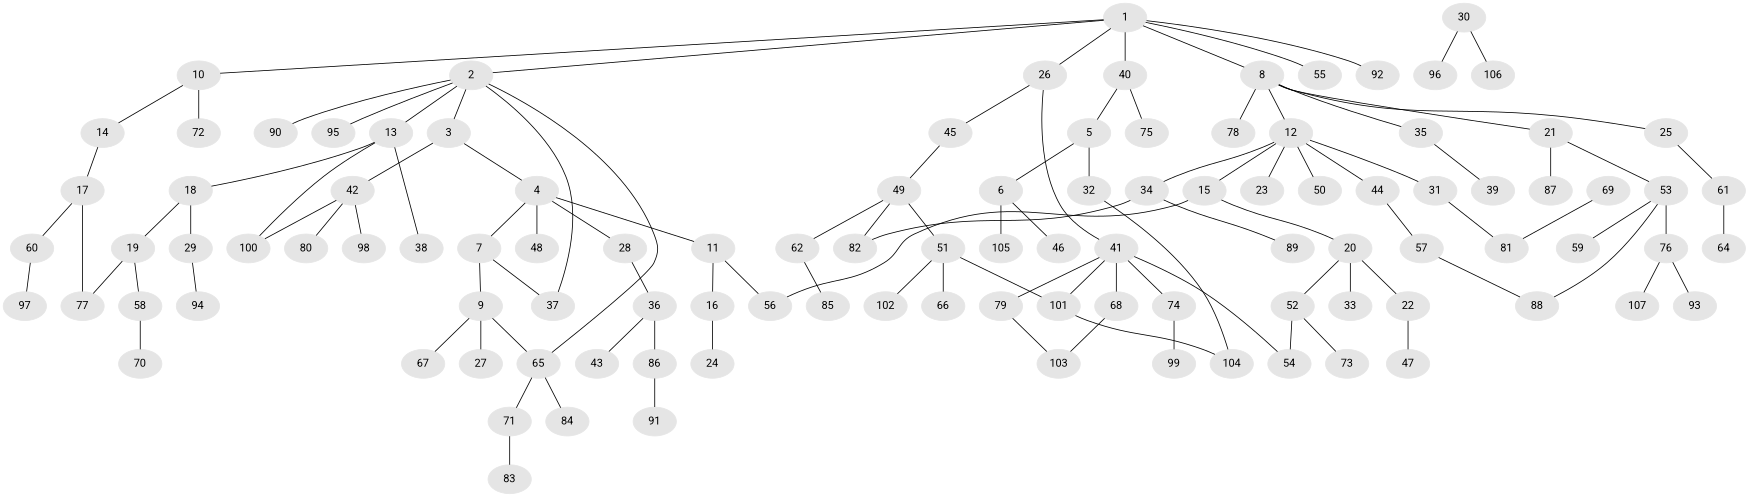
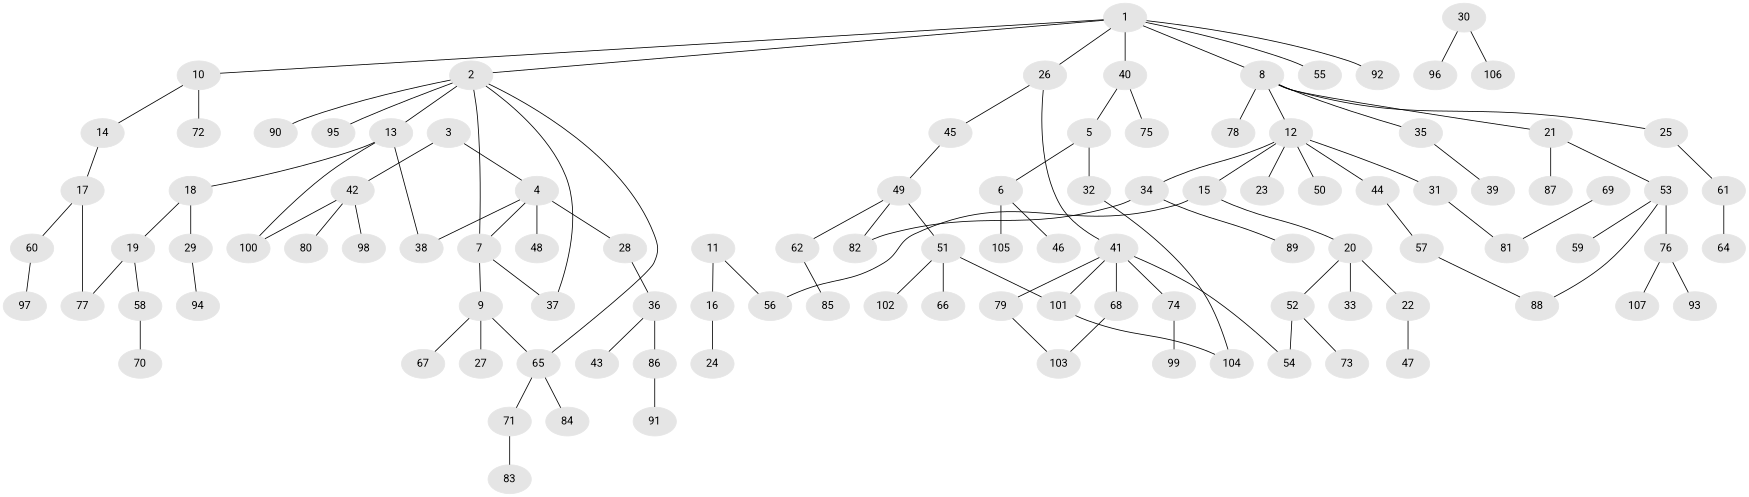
(460, 104) -> (480, 162)
(625, 220) -> (485, 217)
